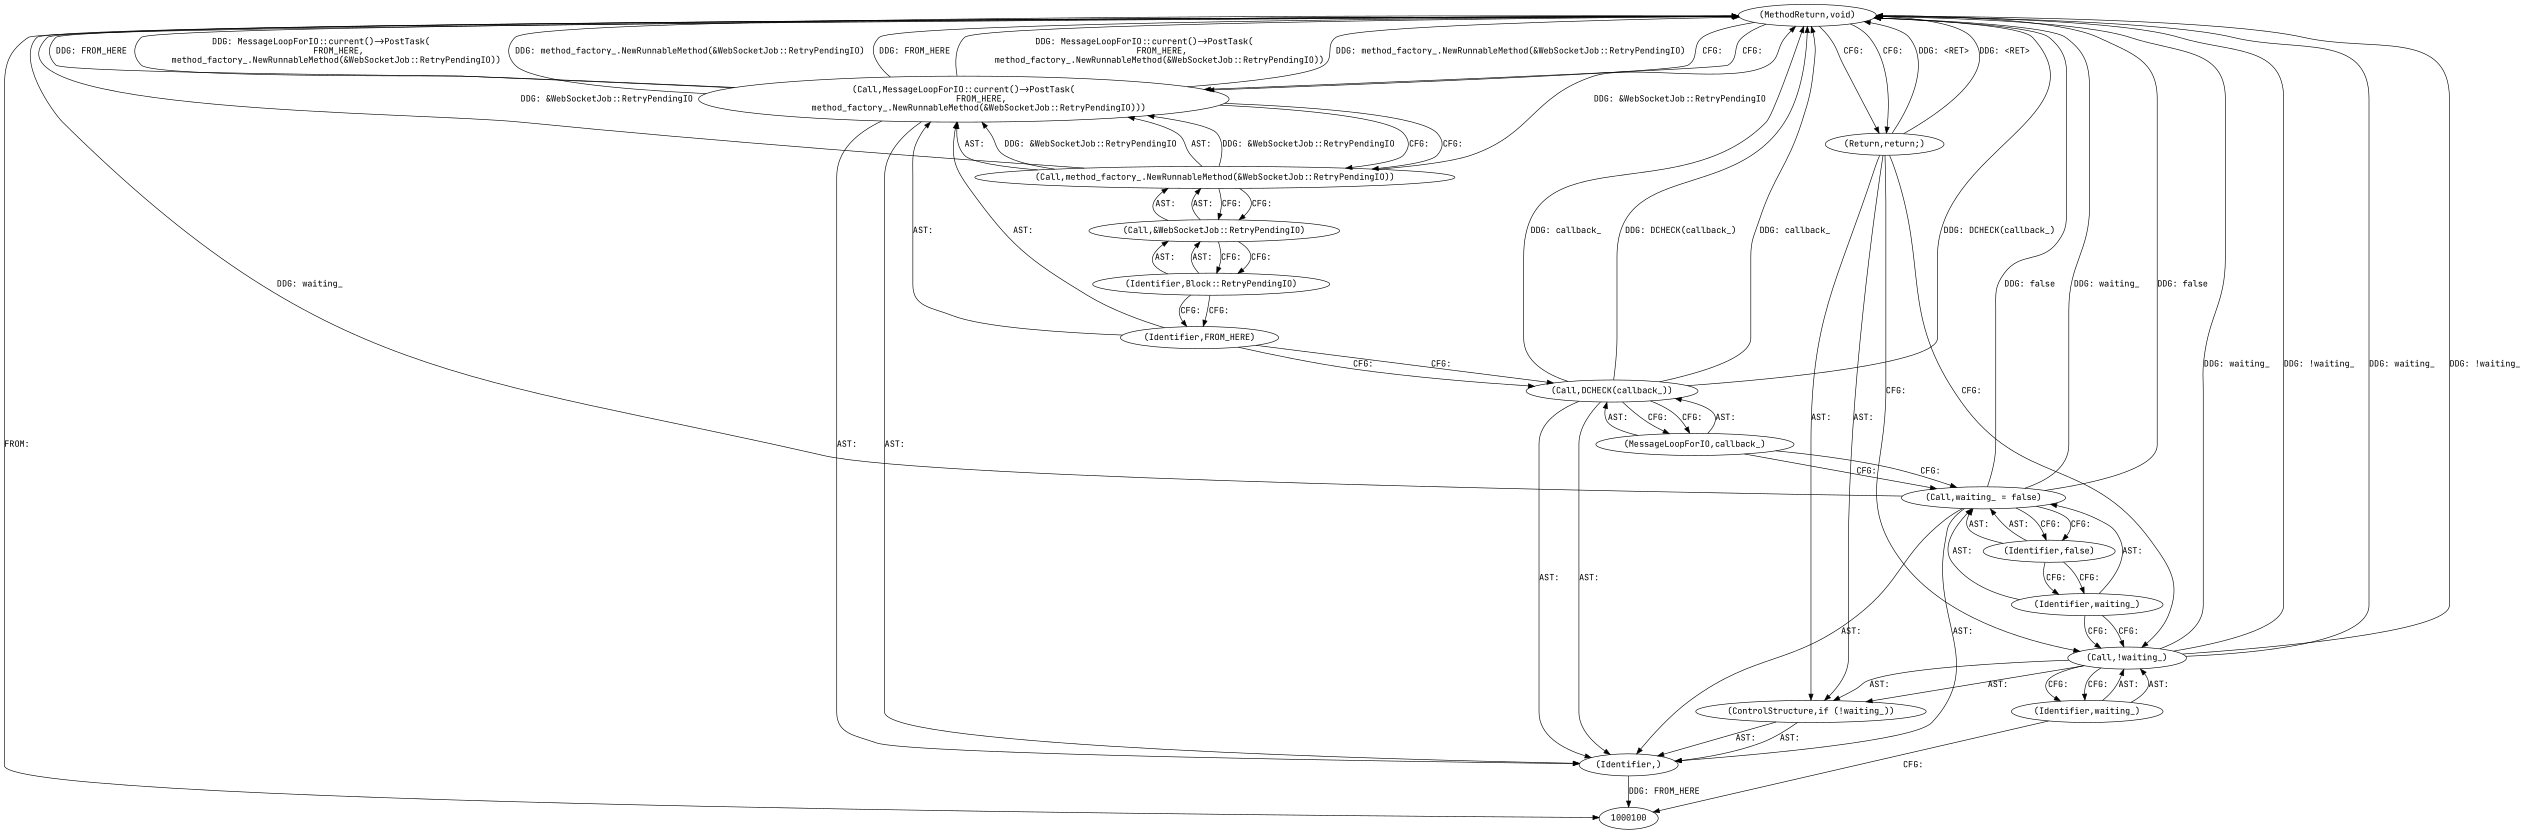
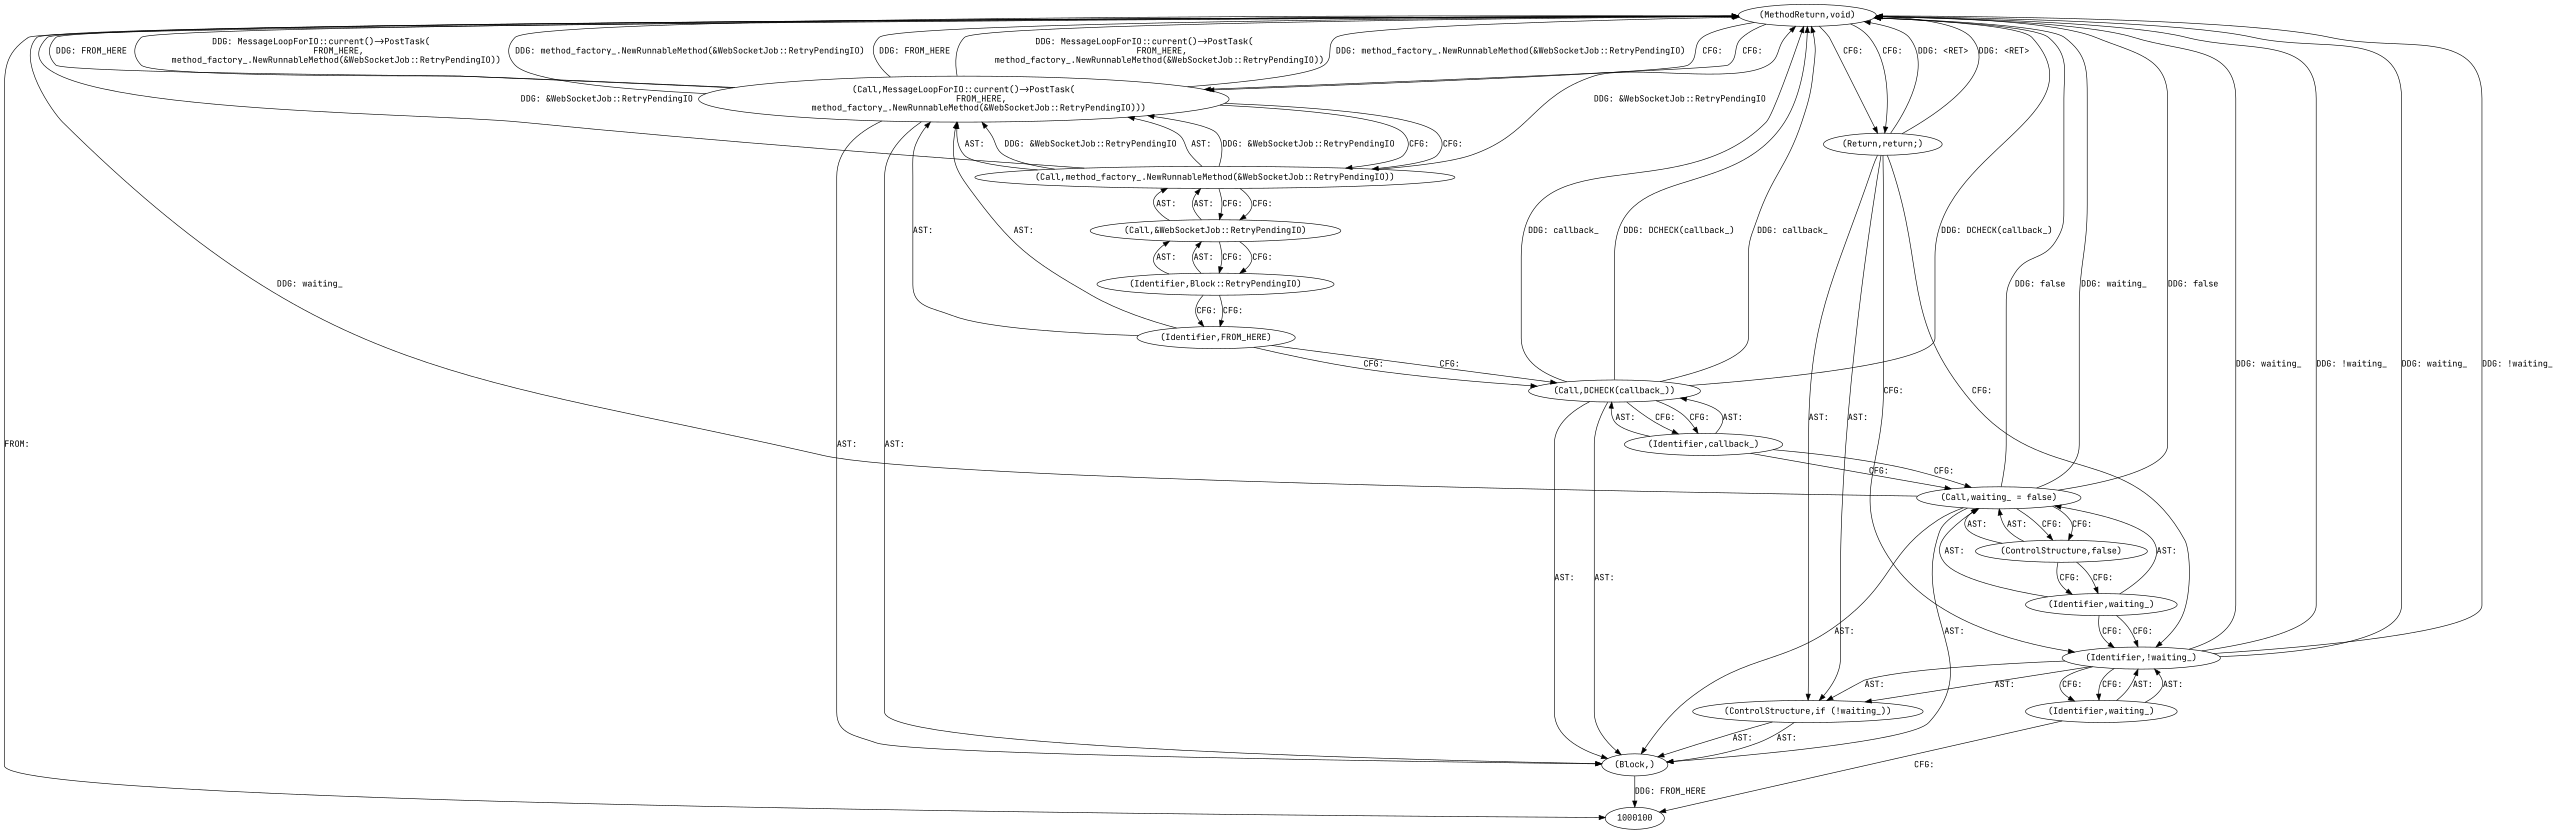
(1695, 444) -> (1704, 444)
(2049, 551) -> (2061, 551)
(2127, 658) -> (2141, 658)
(1629, 765) -> (1635, 765)
